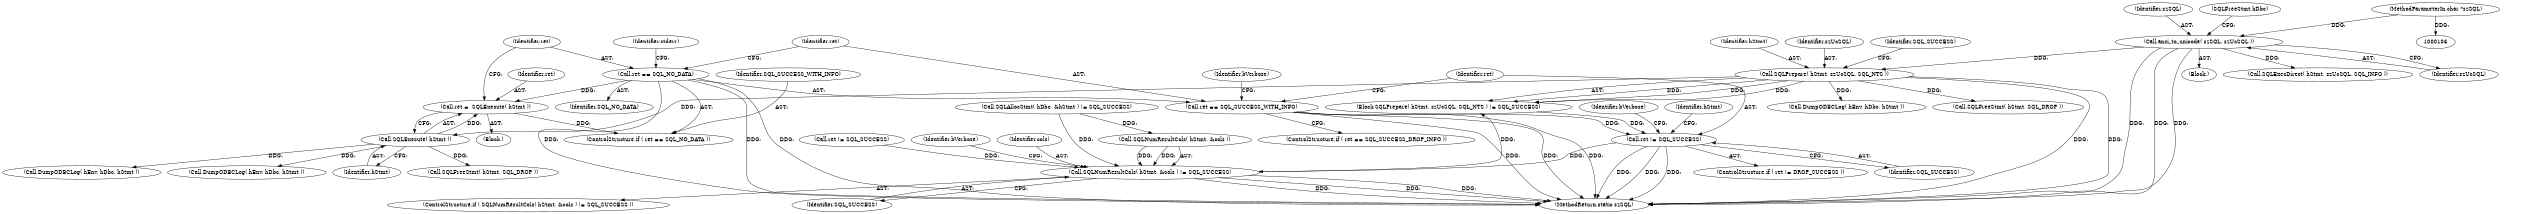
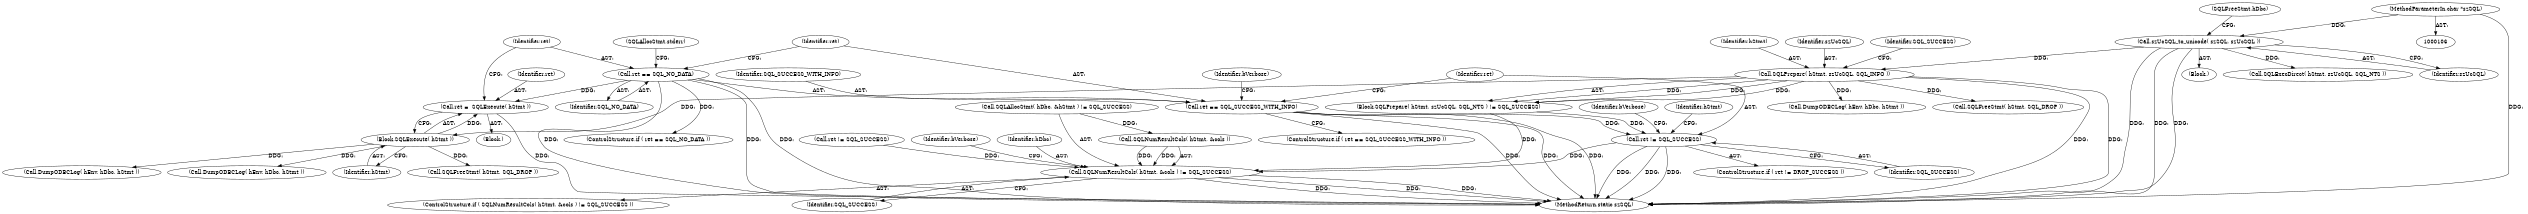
(2158, 9) -> none
(2443, 26) -> (2443, 26)
(656, 42) -> (656, 42)
(2199, 42) -> (2199, 42)
(1824, 75) -> (1824, 75)
(2318, 75) -> (2318, 75)
none -> (632, 93)
(708, 107) -> (708, 107)
(738, 118) -> (995, 100)
(564, 123) -> (782, 196)
(415, 140) -> (415, 140)
(1029, 140) -> (1029, 140)
(1087, 140) -> (1087, 140)
(1367, 140) -> (1367, 140)
(1470, 165) -> (1419, 166)
none -> (2168, 196)
